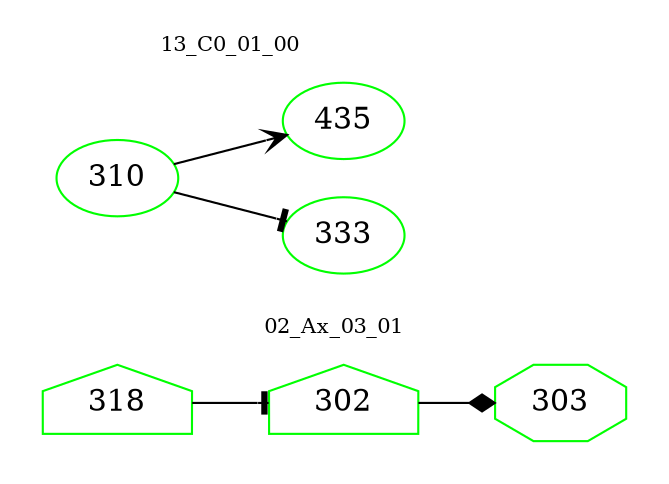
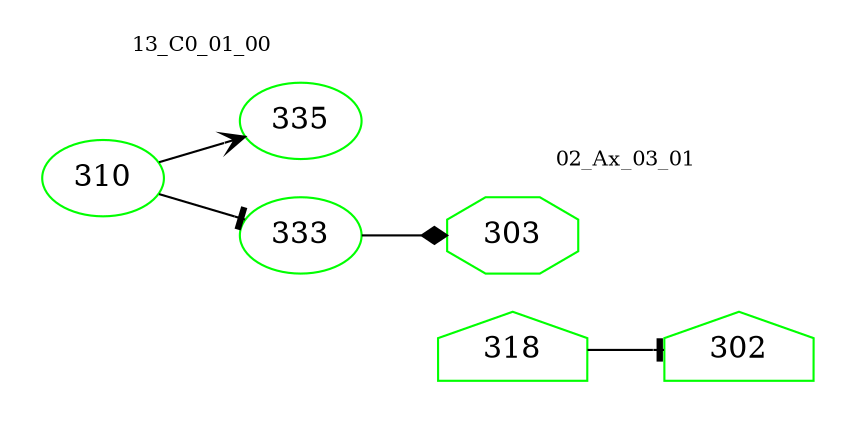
(344, 121) -> (301, 121)
(444, 403) -> (392, 235)
